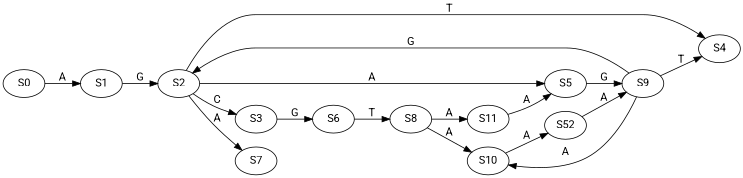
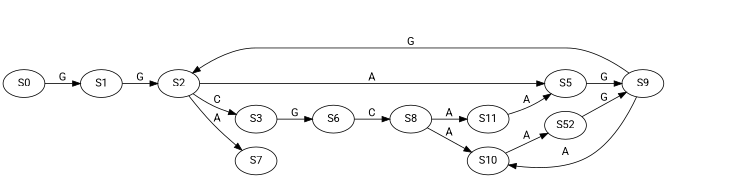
(719, 49) -> none
(63, 78) -> (63, 78)
(604, 98) -> (604, 98)
(372, 113) -> (372, 113)
